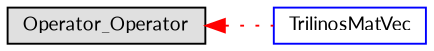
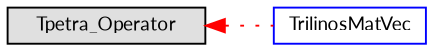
(106, 26) -> (106, 26)
